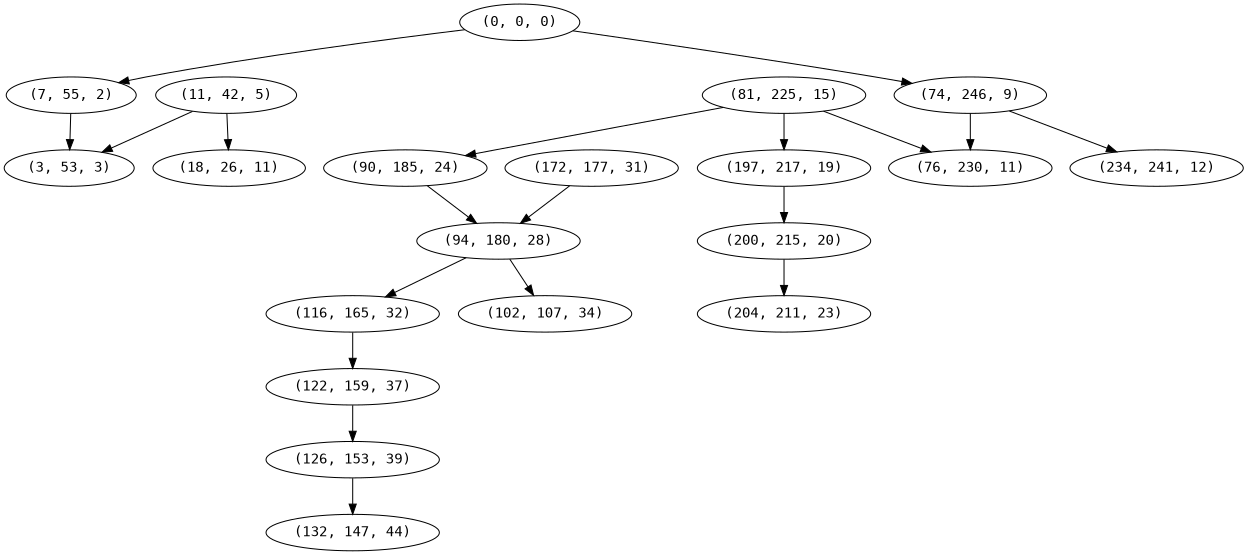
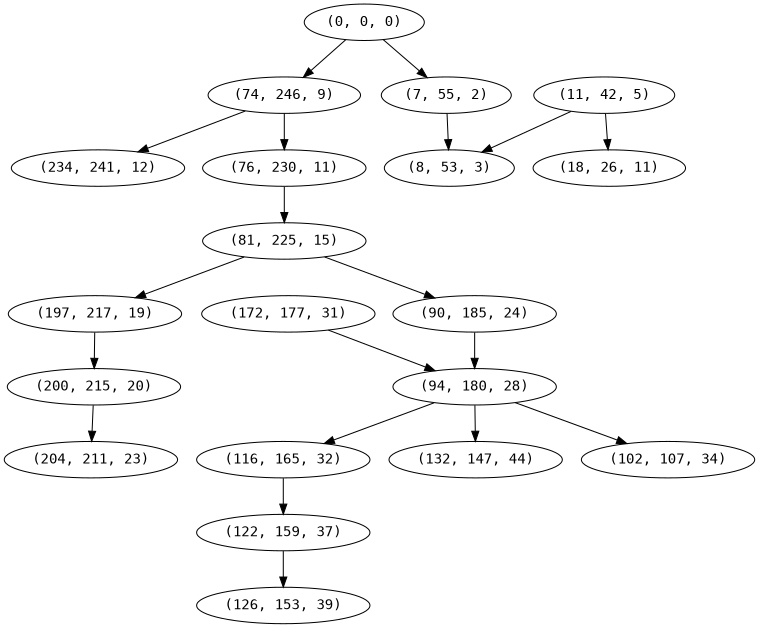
(872, 130) -> (284, 200)
(69, 168) -> (449, 168)
(353, 491) -> (475, 418)
